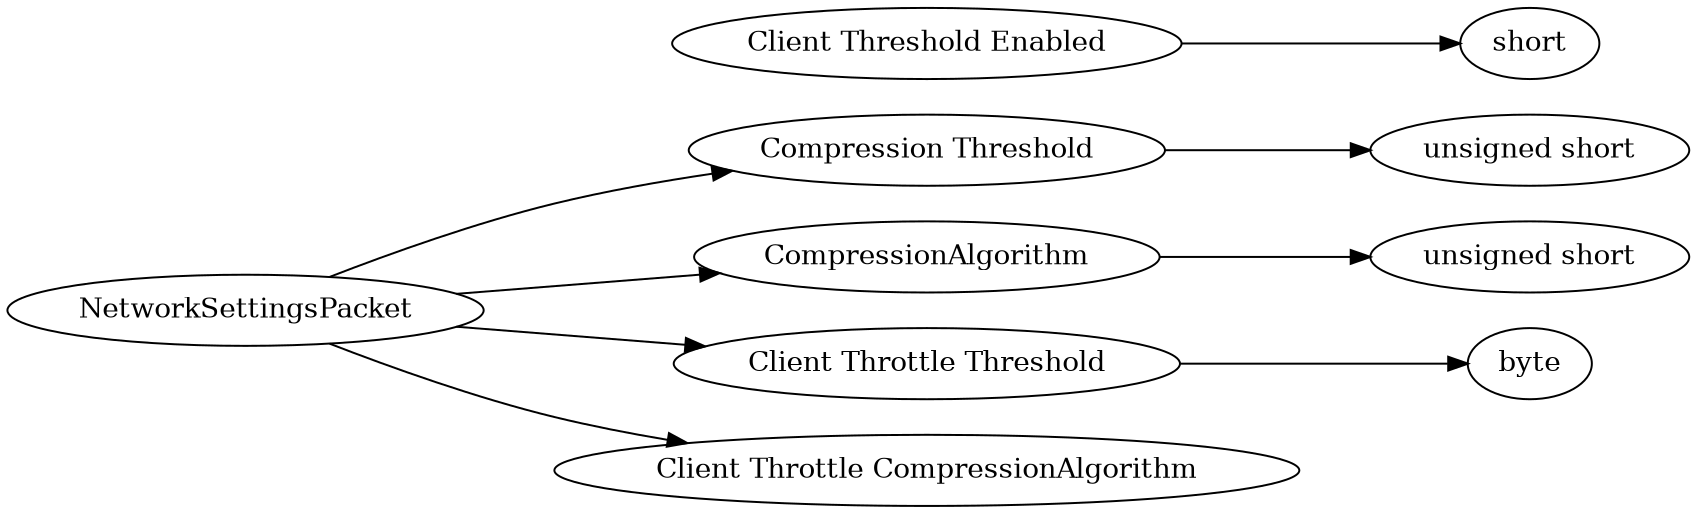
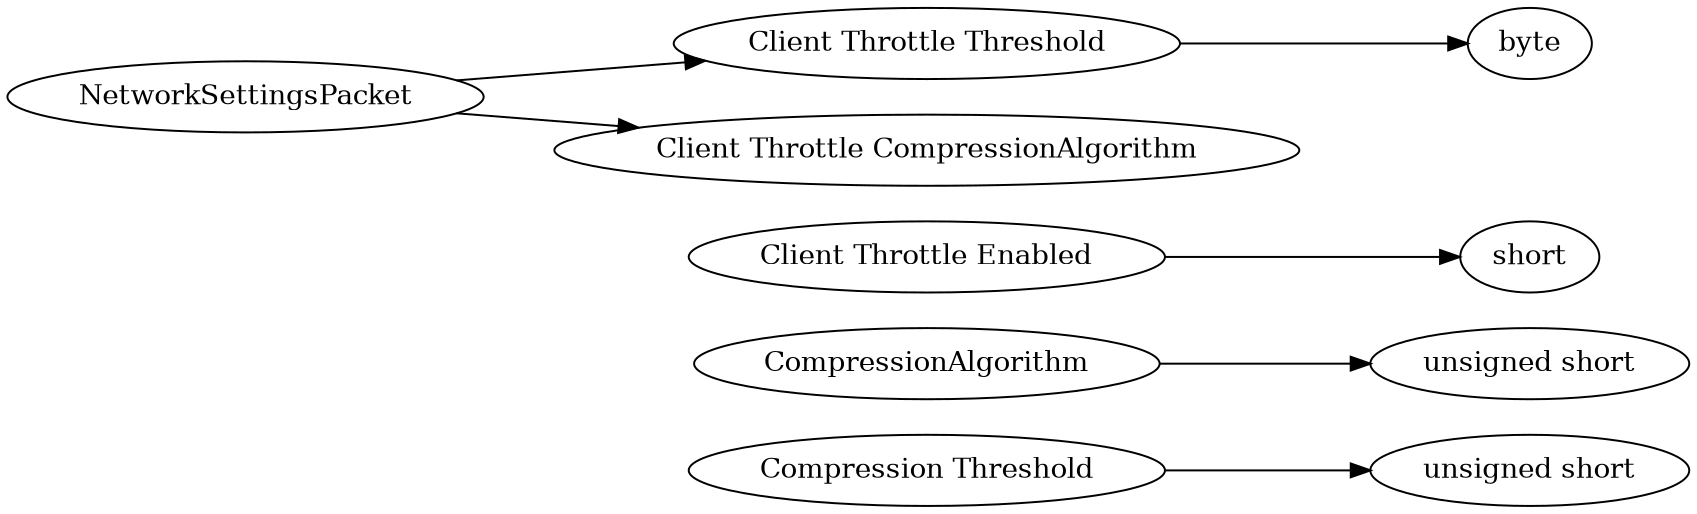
(927, 43) -> (927, 257)
(518, 213) -> none
(578, 284) -> none
